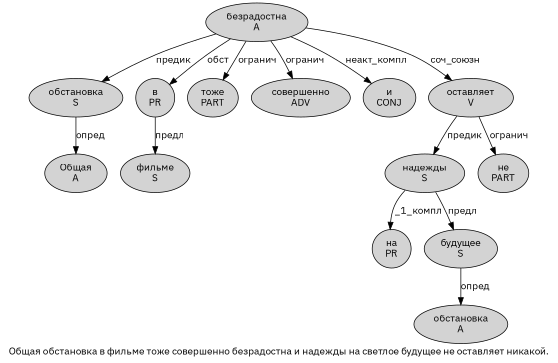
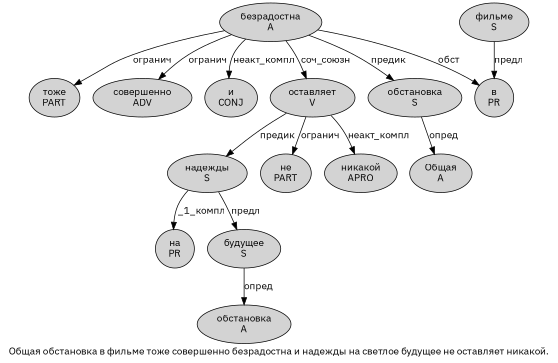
(155, 132) -> (494, 56)
none -> (361, 173)
